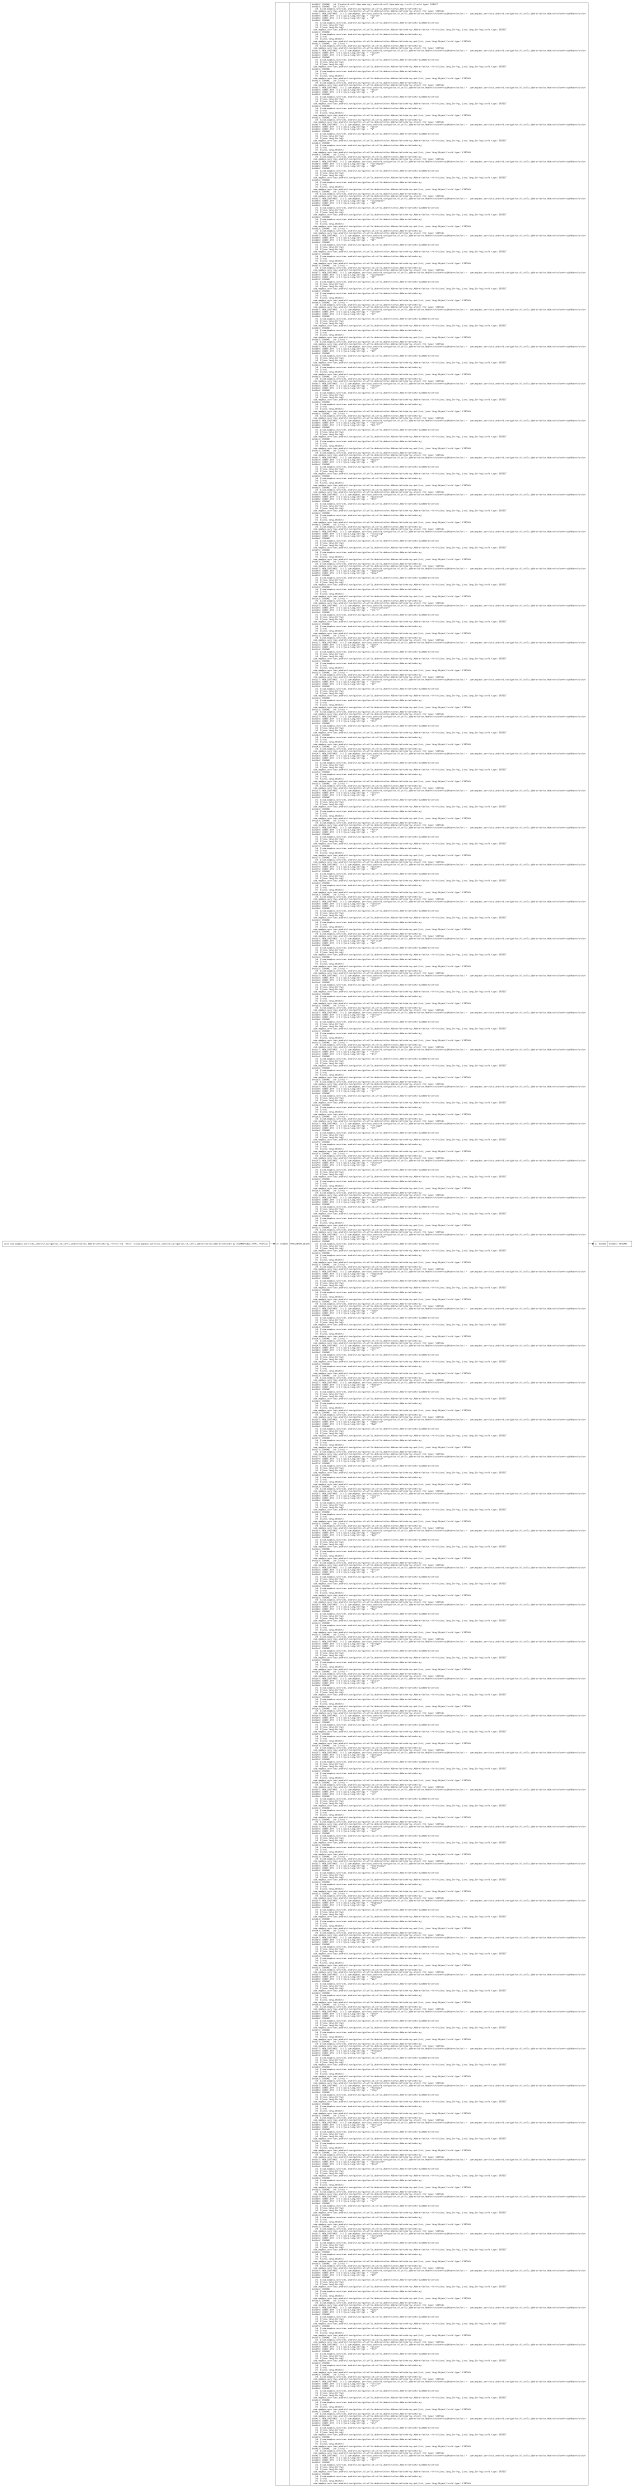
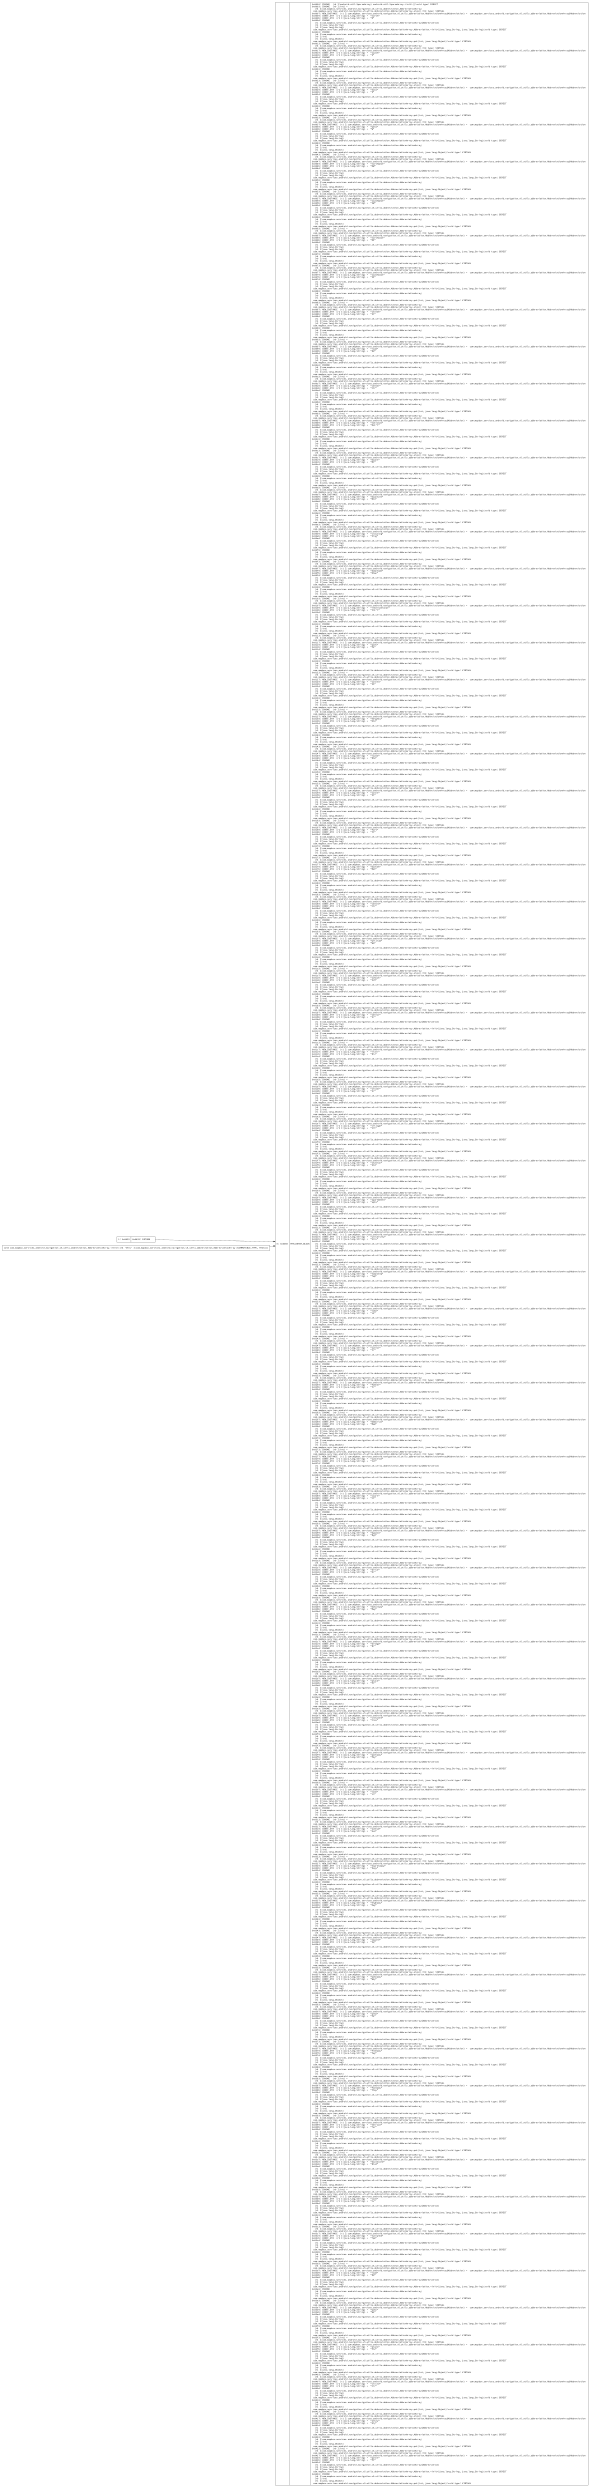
(590, 1244) -> (214, 1241)
